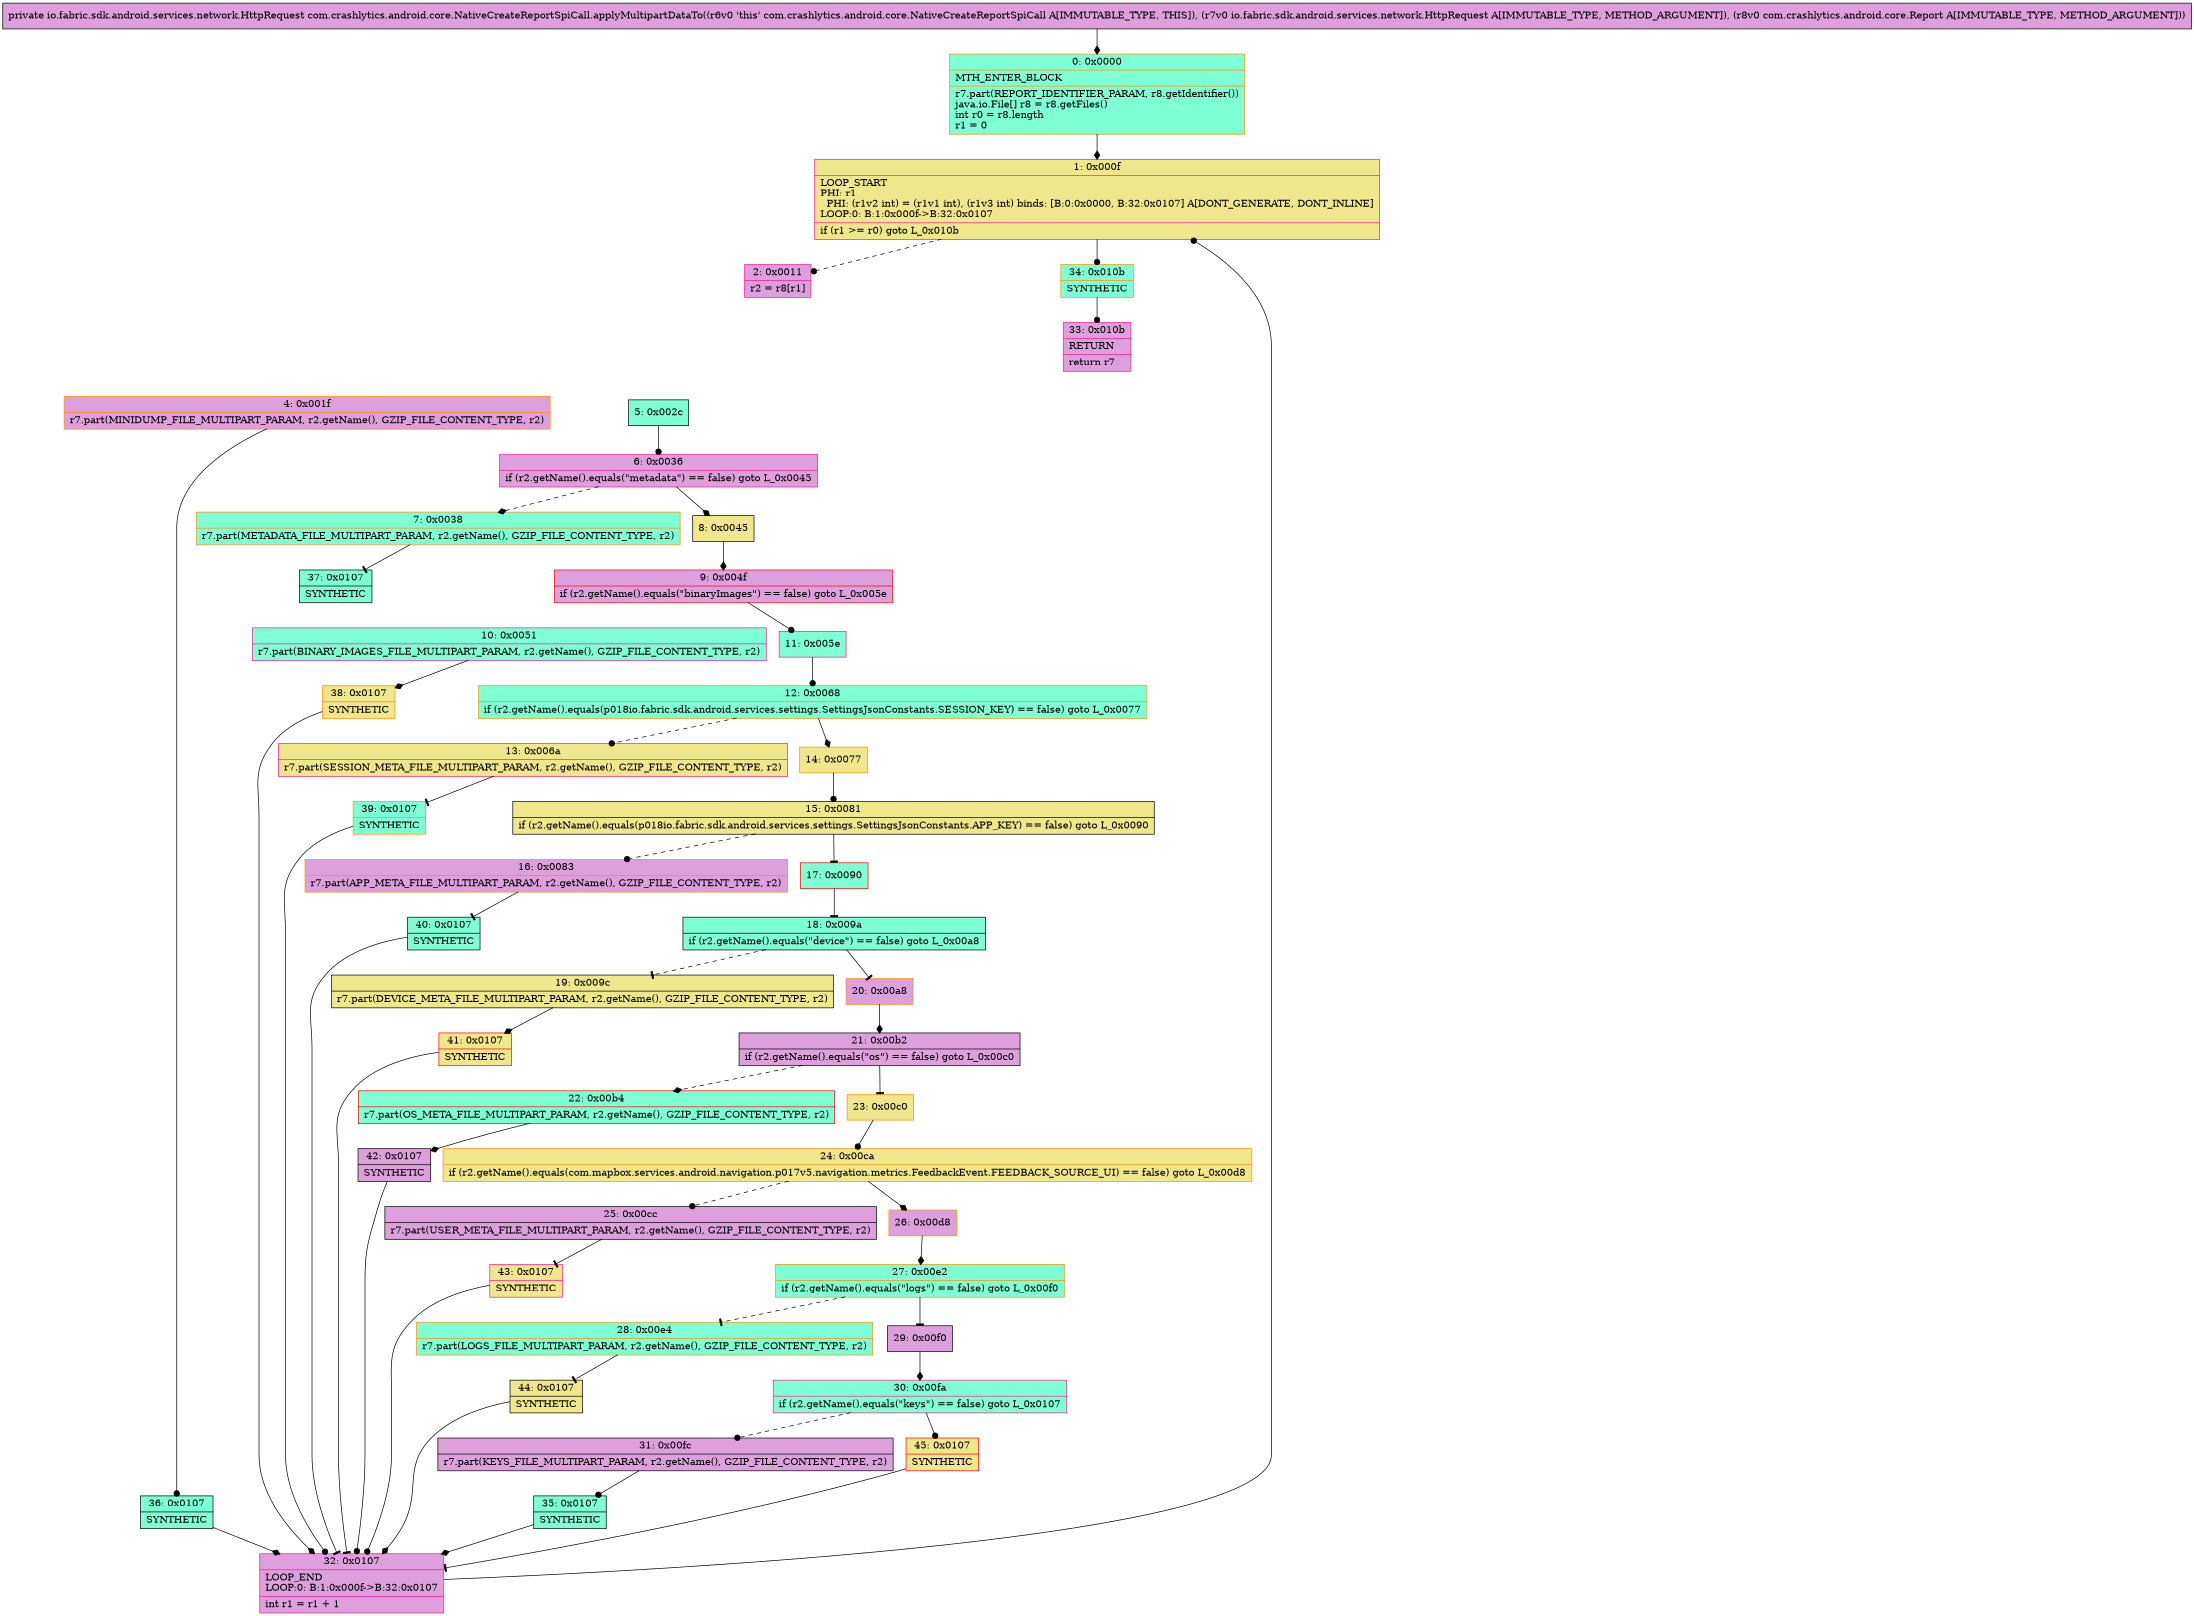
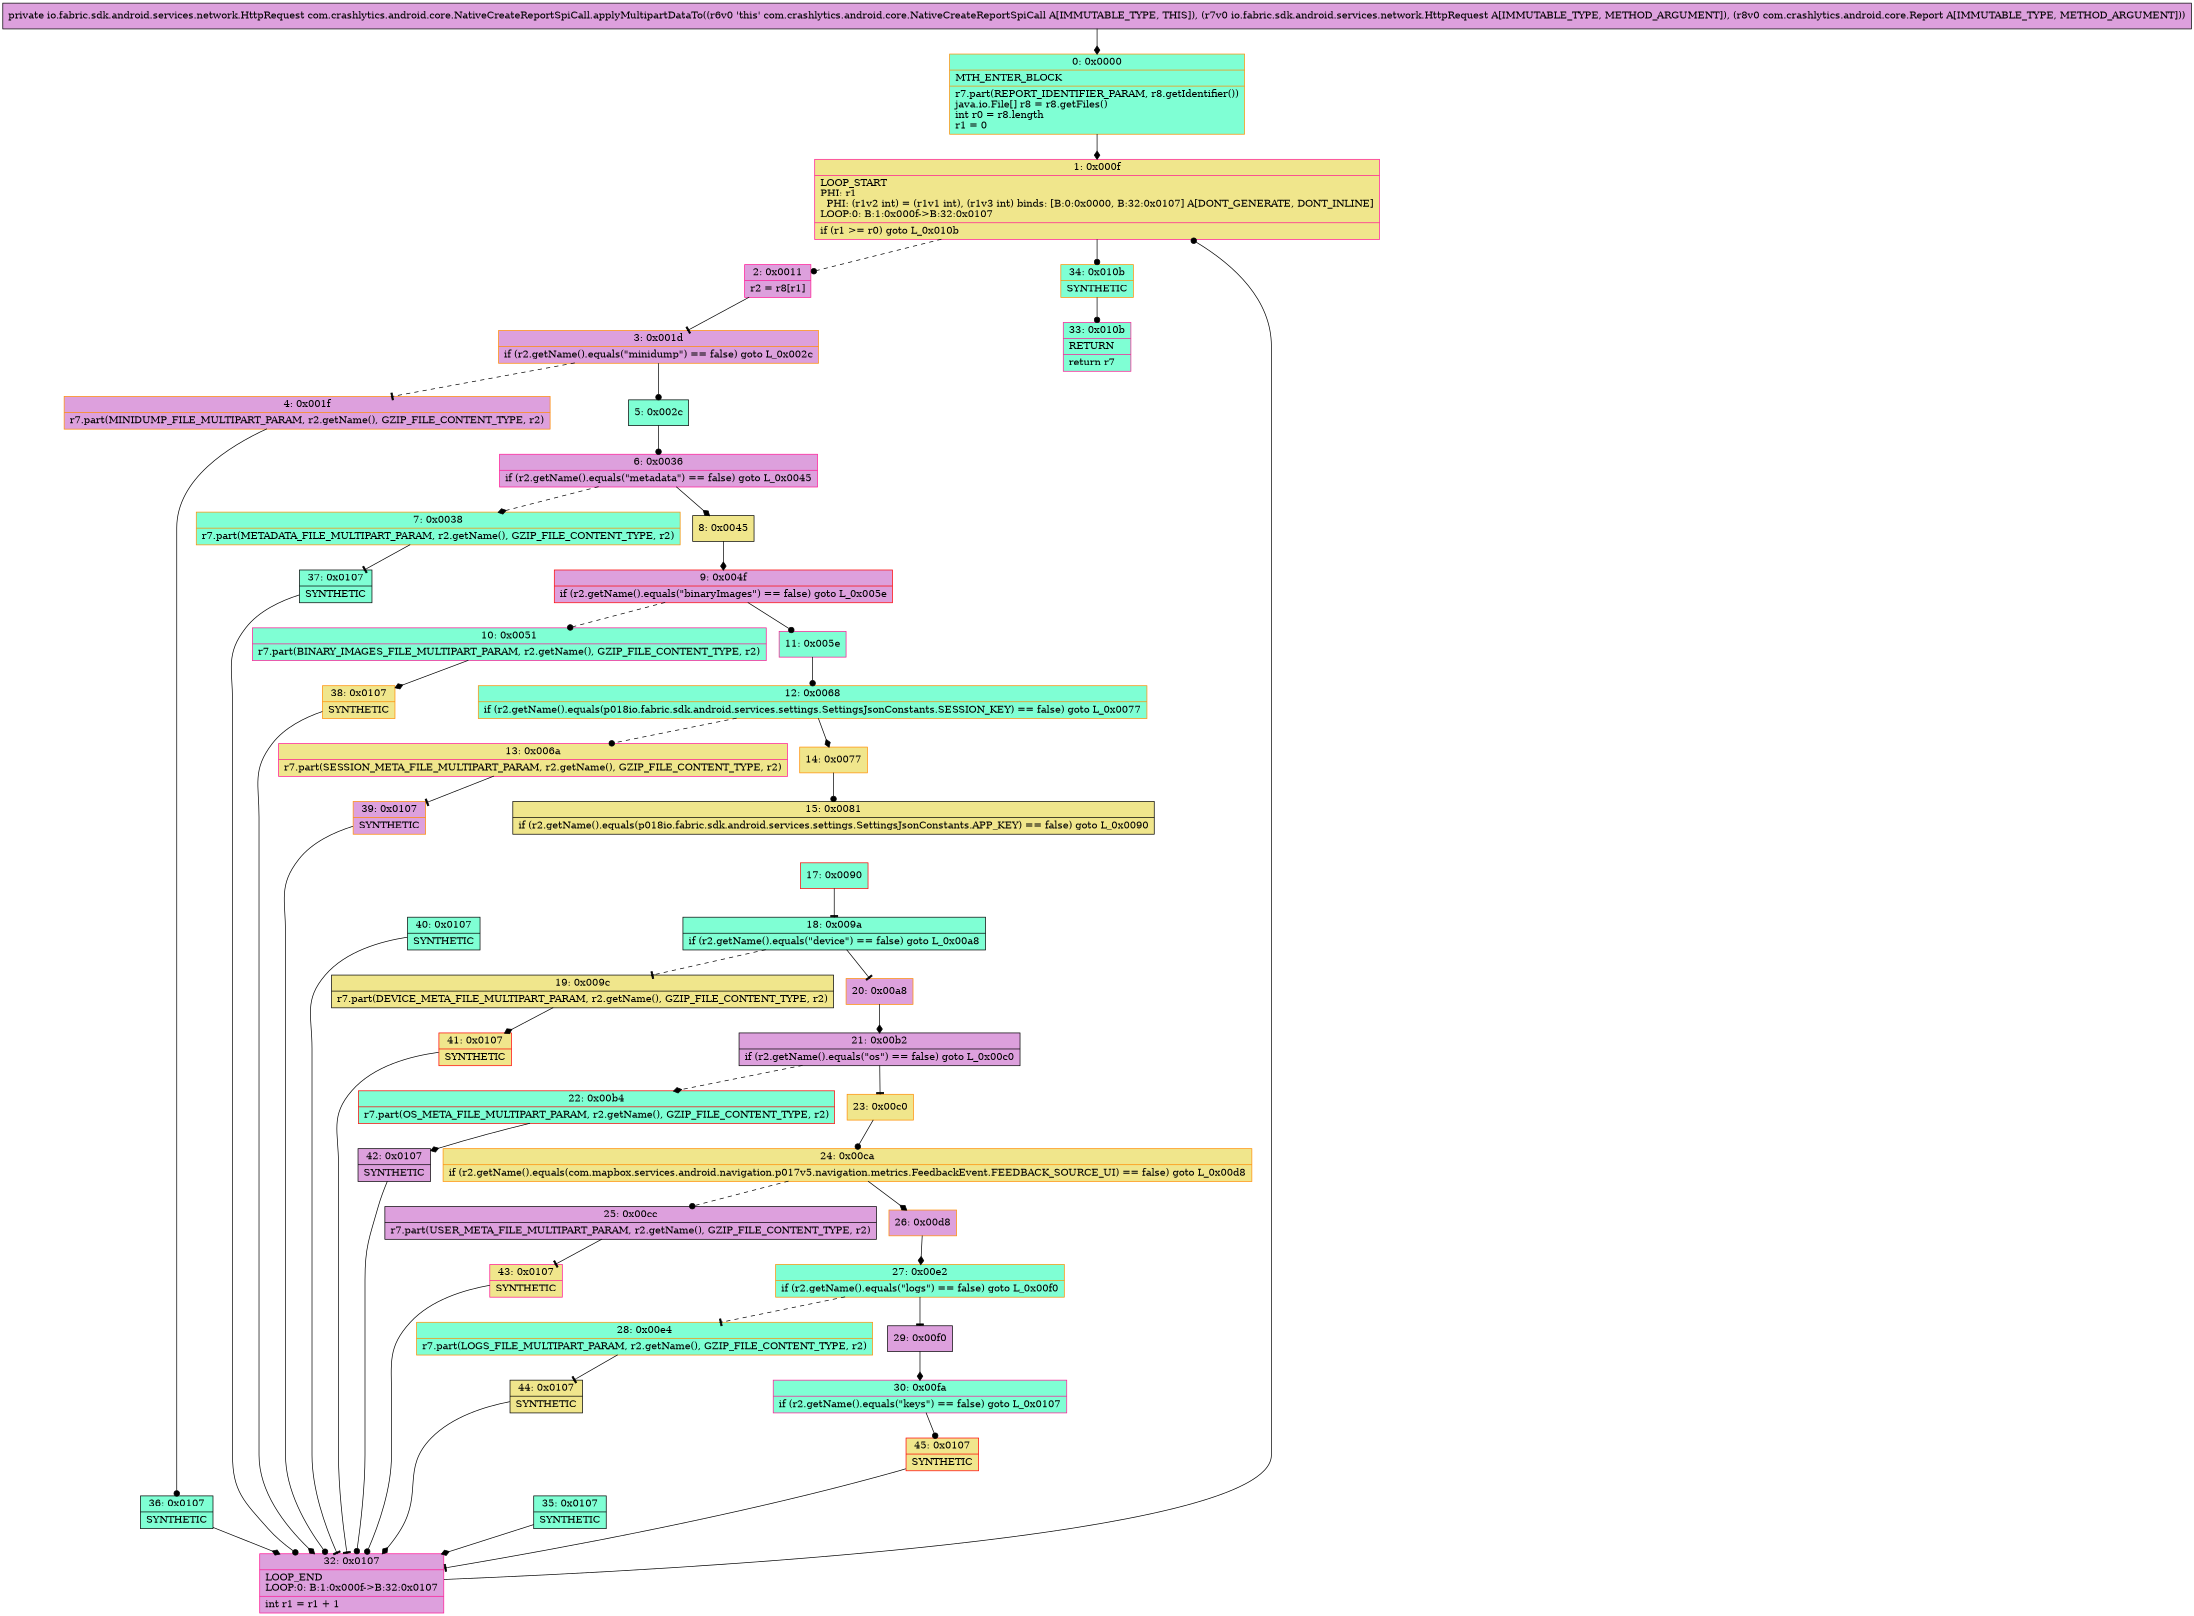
none -> (659, 347)
(1097, 347) -> (1097, 347)
none -> (619, 615)
(389, 818) -> (389, 818)
(834, 847) -> none
(546, 876) -> none
none -> (233, 1067)
(665, 1454) -> none
